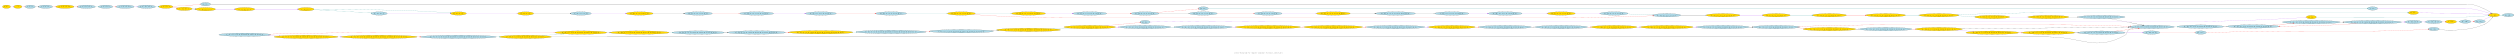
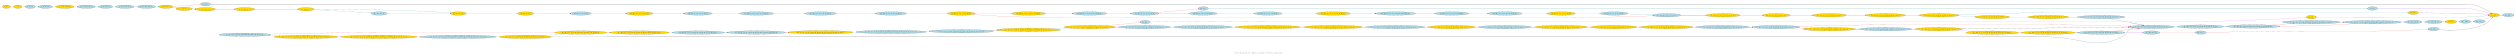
(1561, 27) -> (1561, 27)
